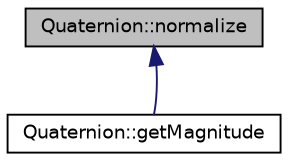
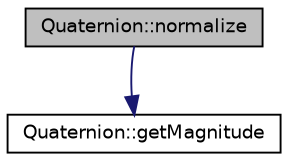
(157, 90) -> (131, 71)
